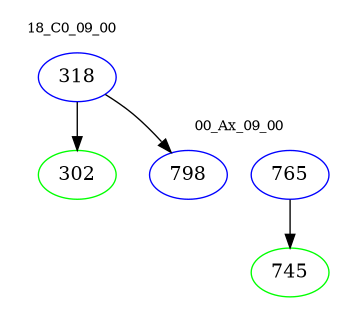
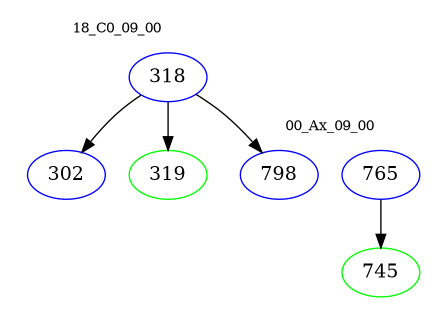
(77, 175) -> (66, 175)
none -> (168, 175)
